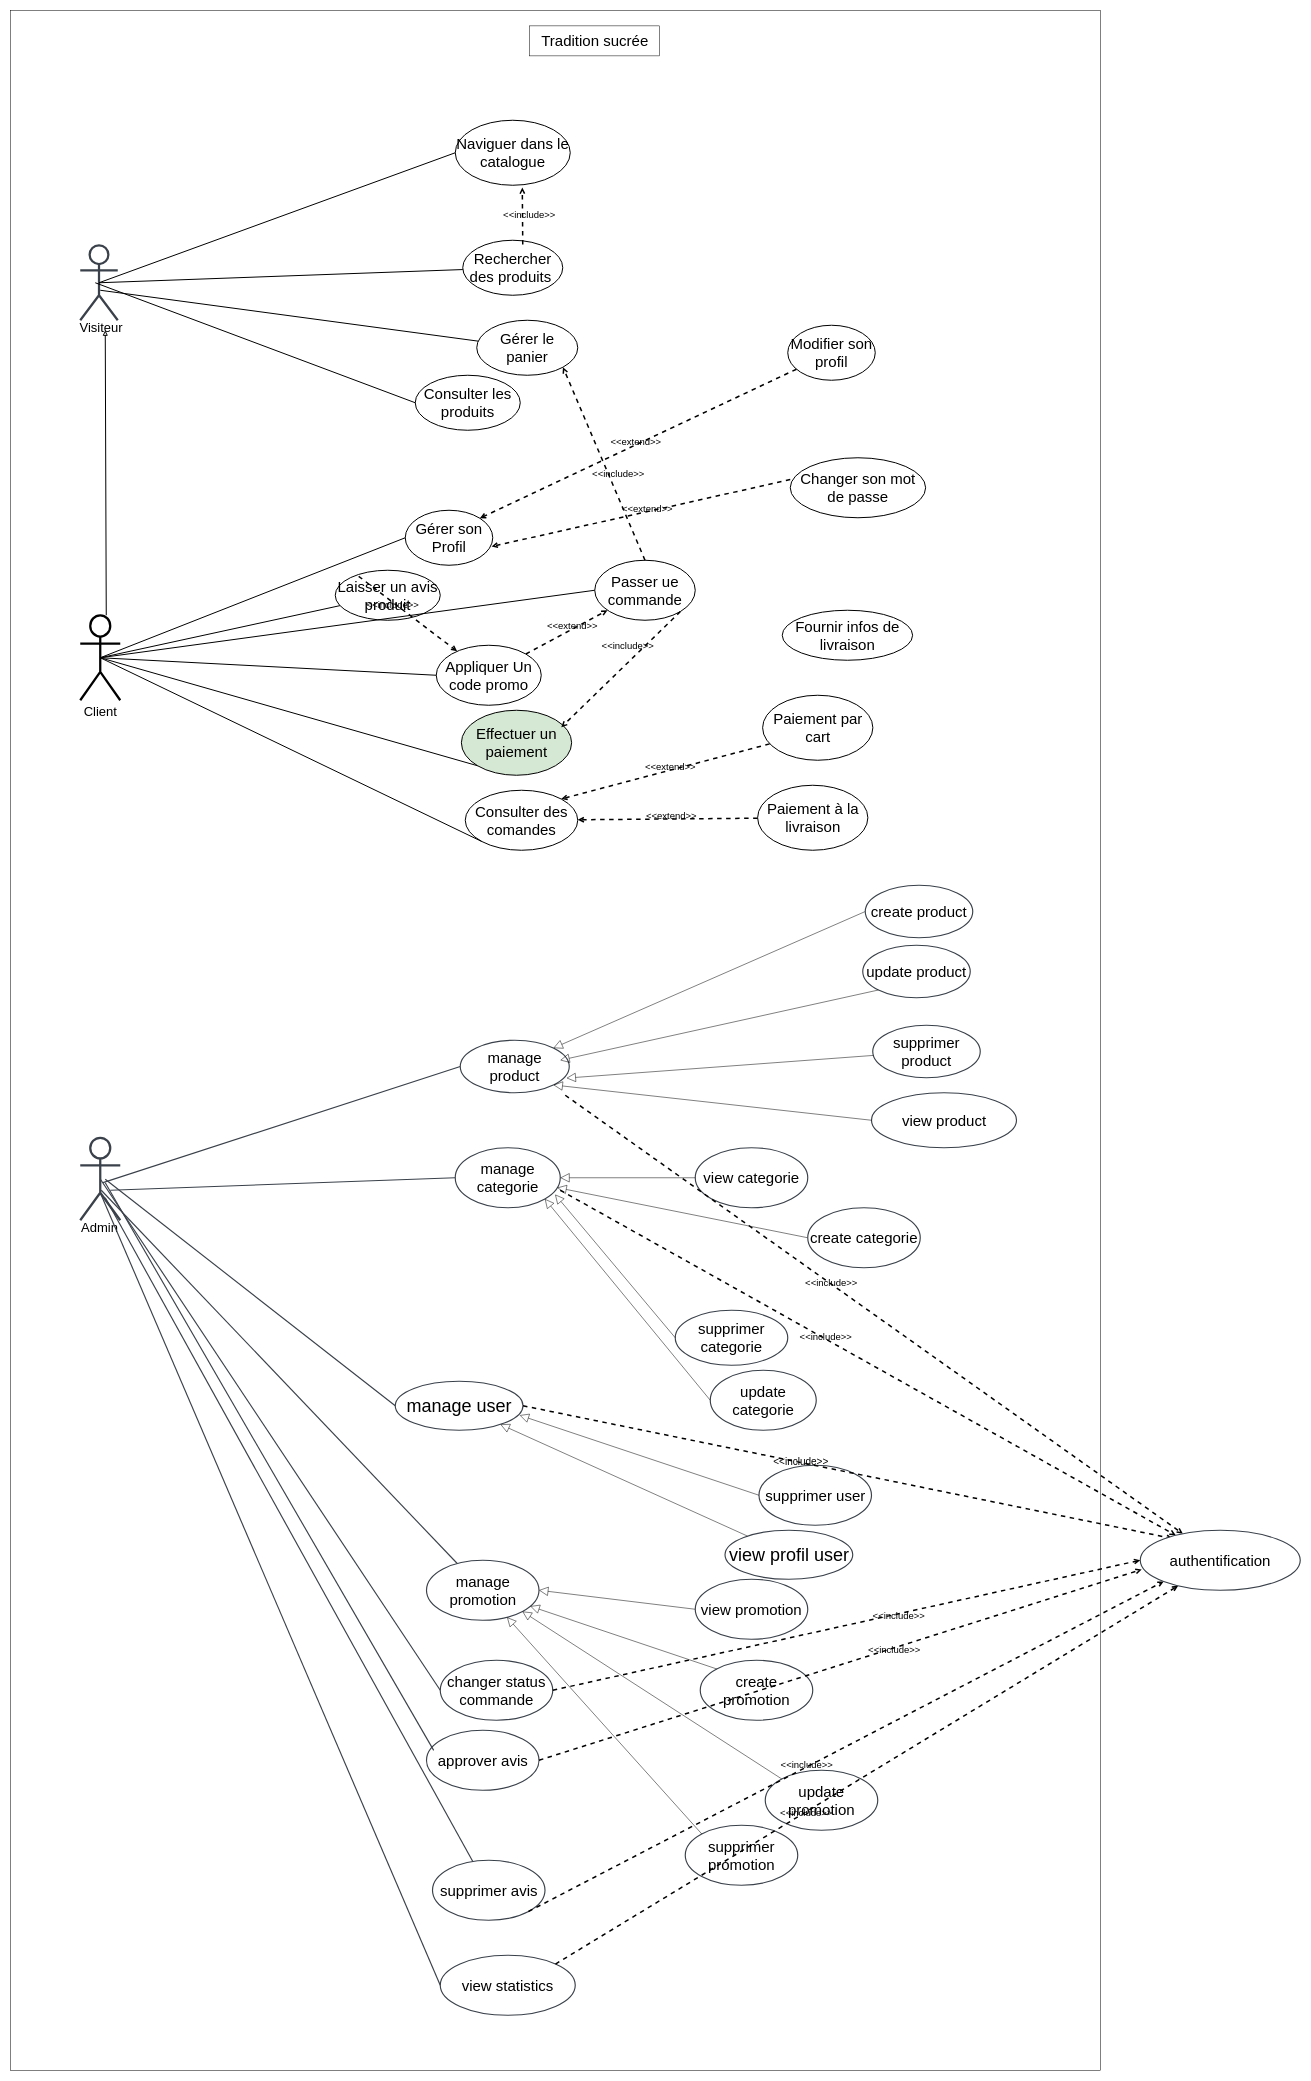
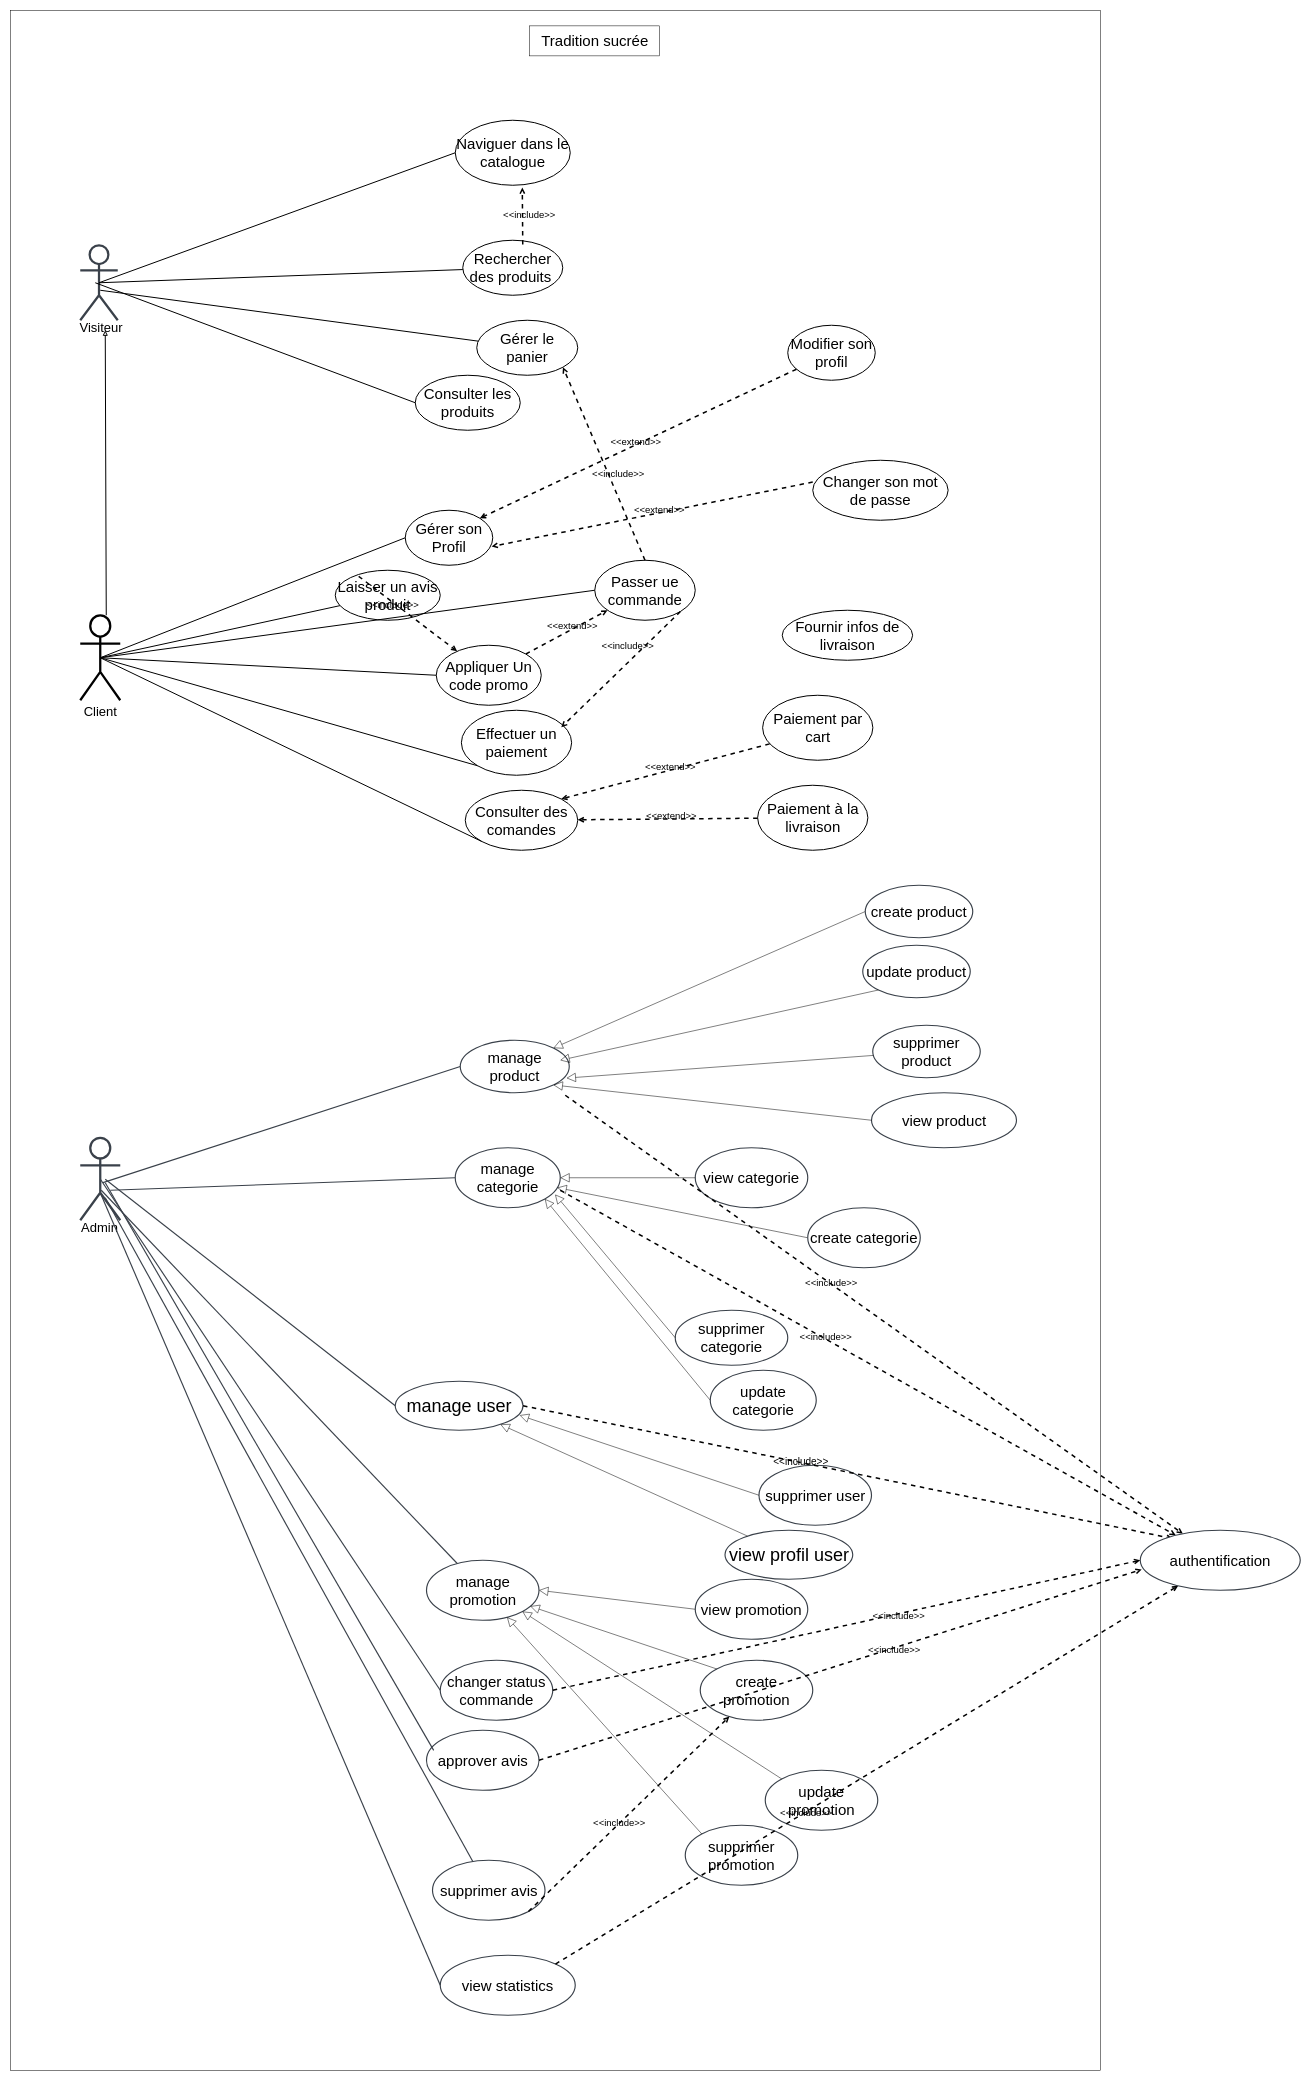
(858, 488) -> (880, 490)
(517, 743) -> (517, 743)
(845, 1747) -> (628, 1815)
